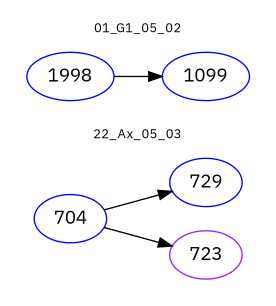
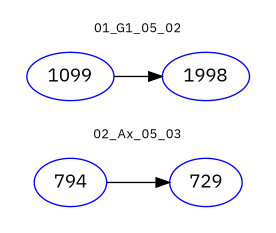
(131, 76) -> (131, 76)
(138, 135) -> (138, 135)
(70, 219) -> (70, 182)
(206, 255) -> none
